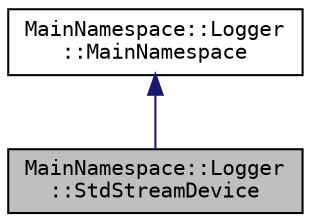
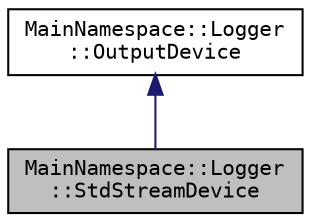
(155, 42) -> (155, 42)
